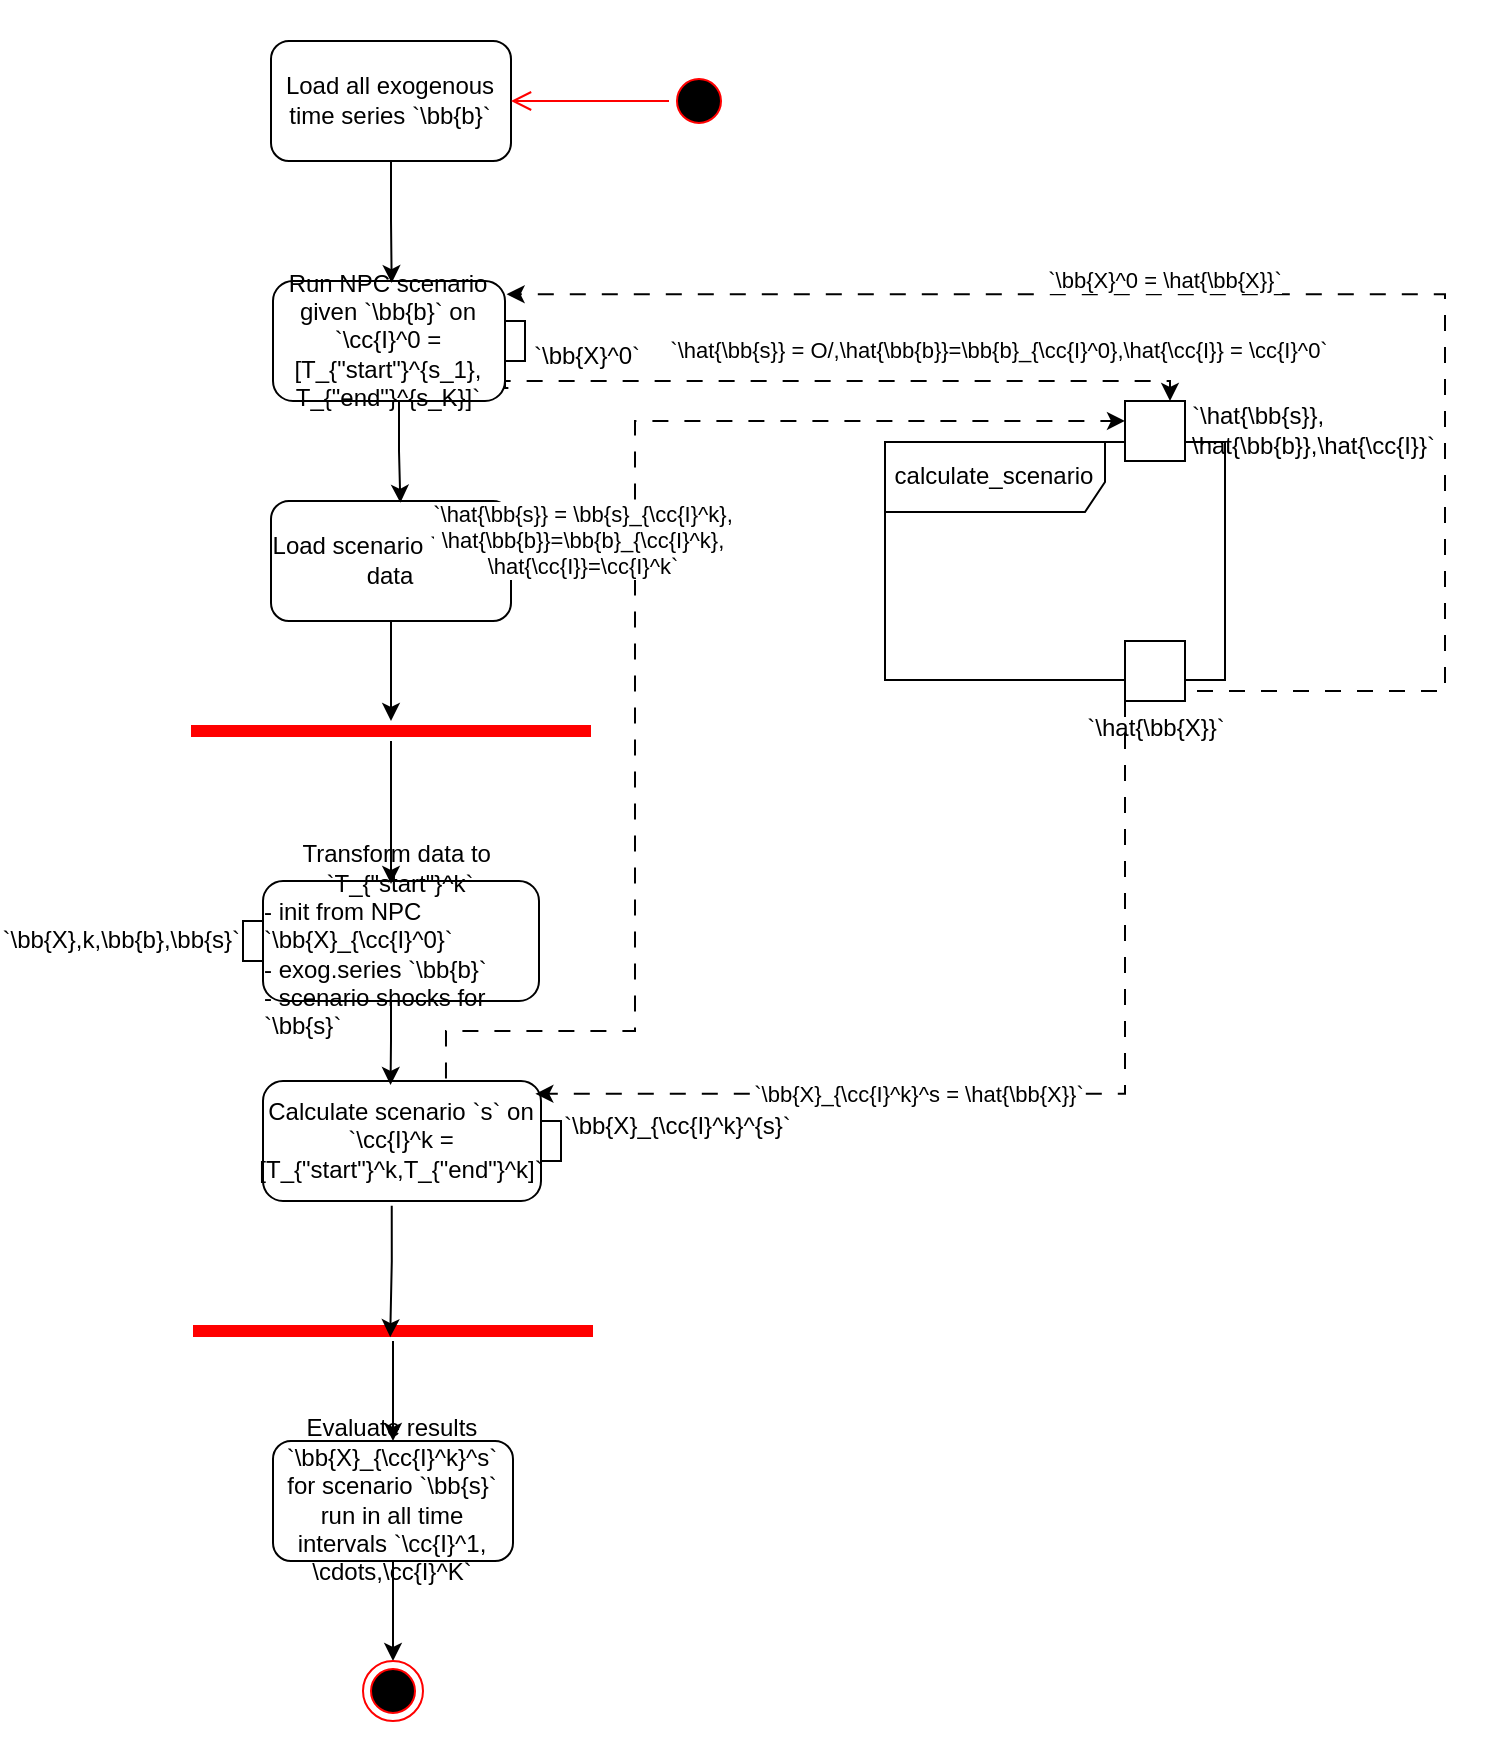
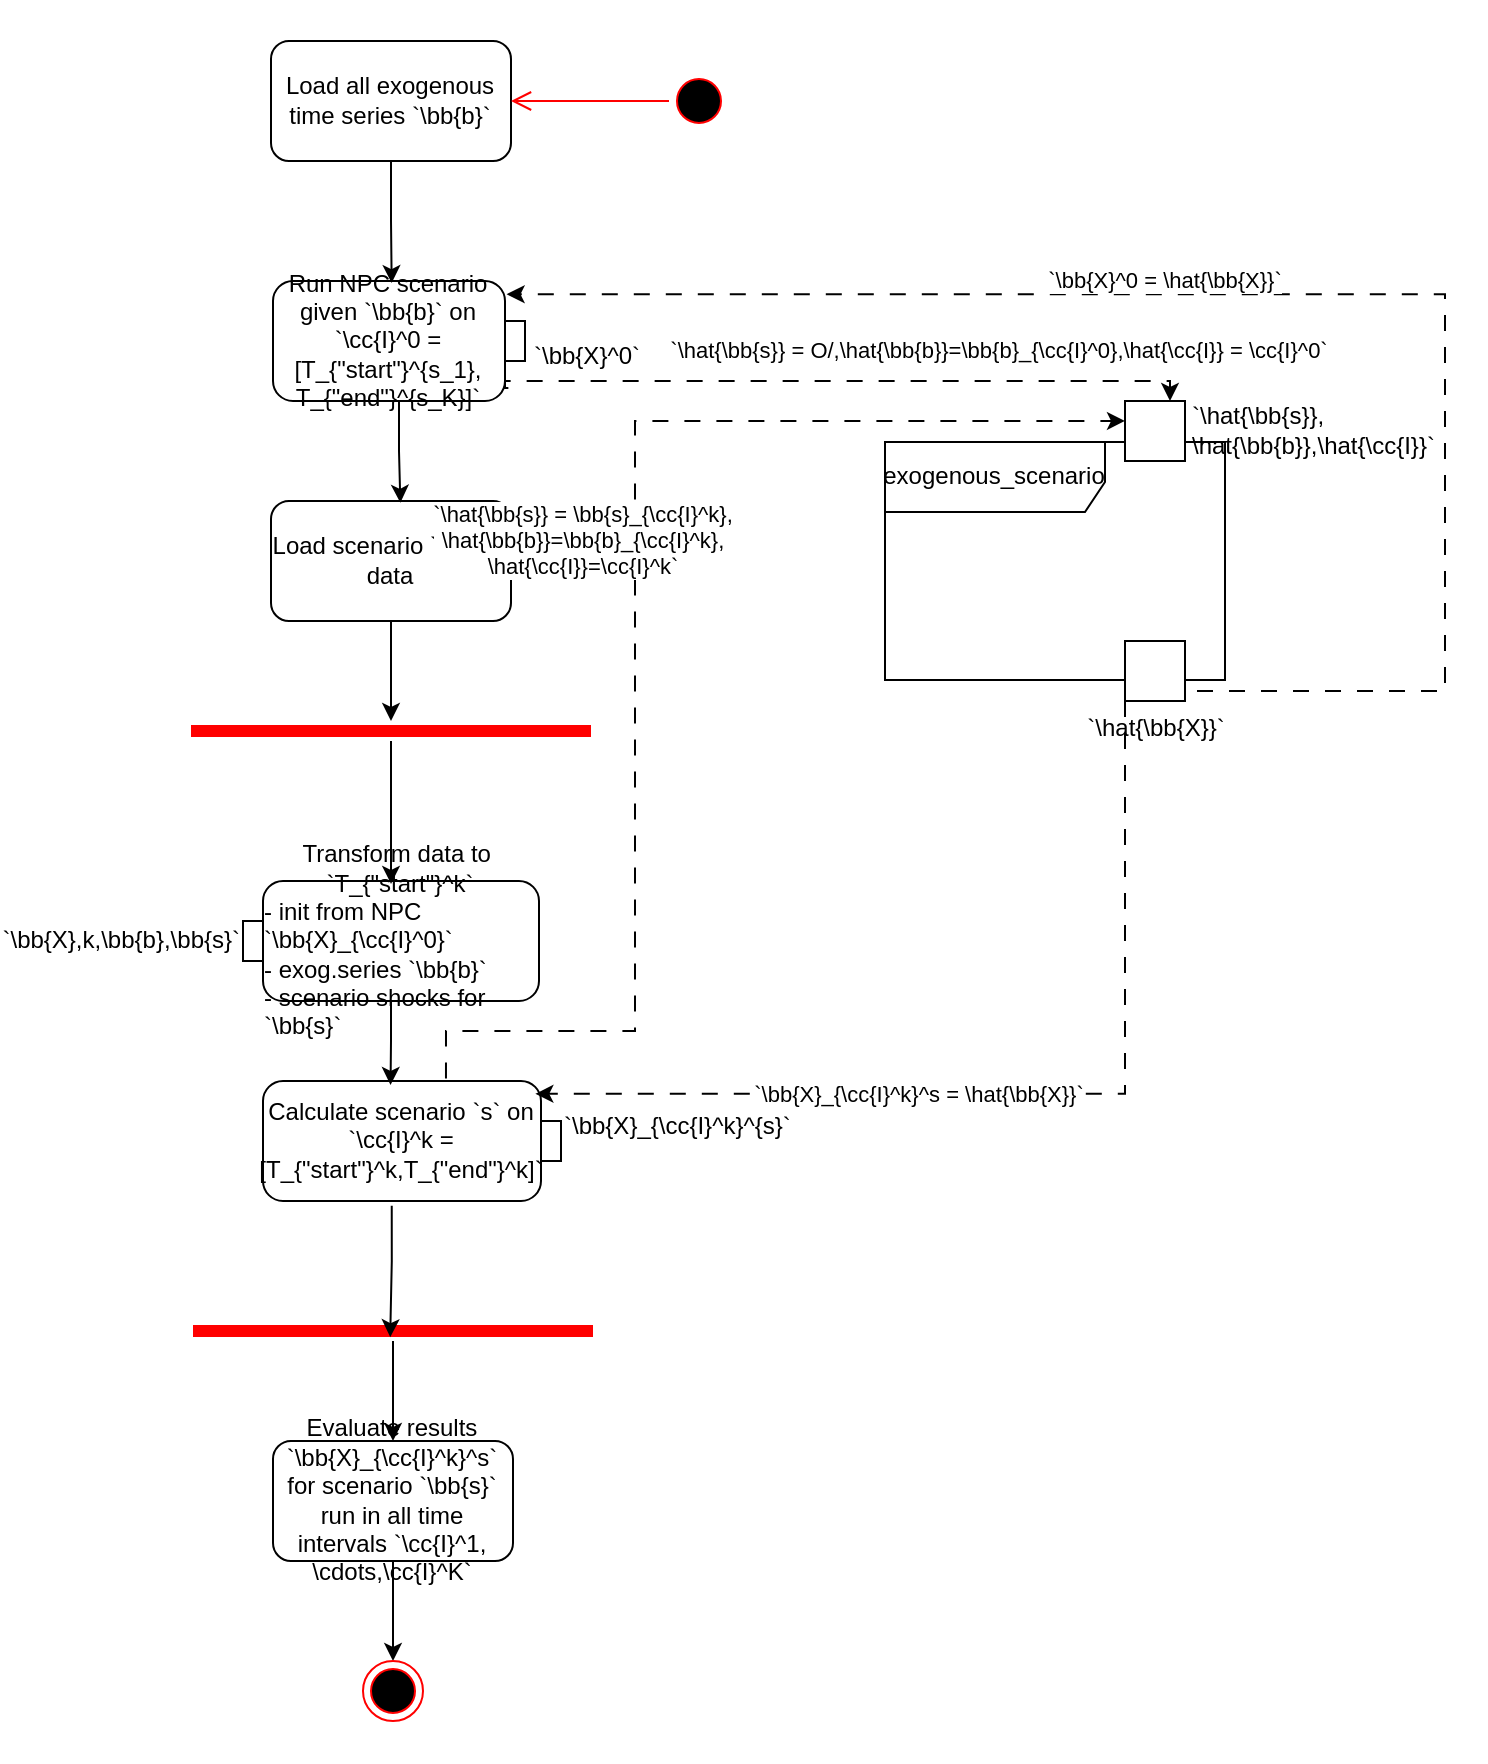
(995, 477) -> (995, 477)
